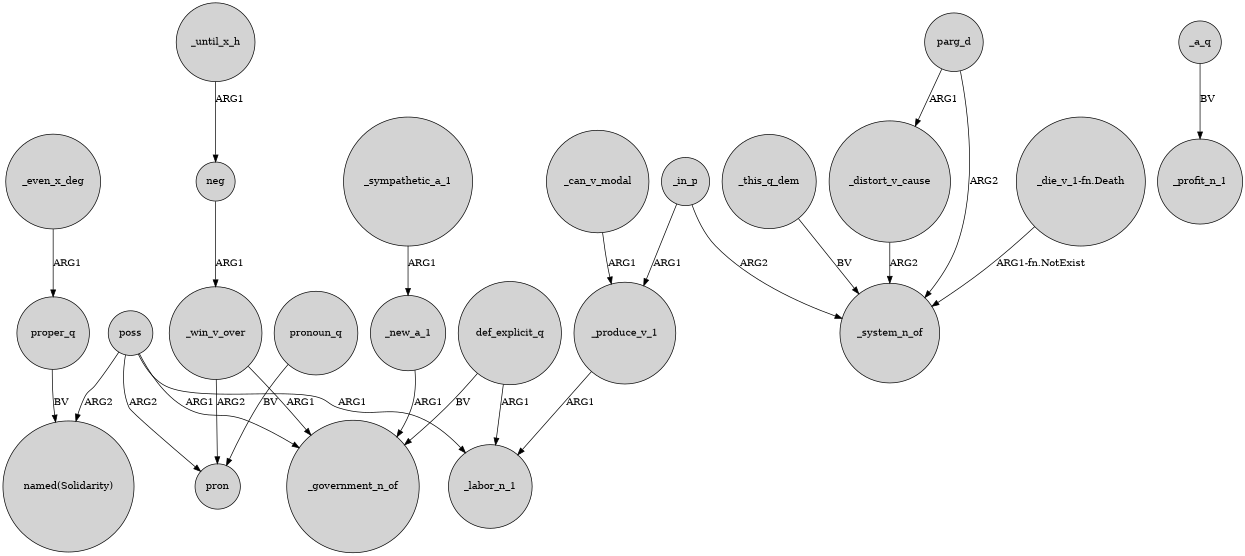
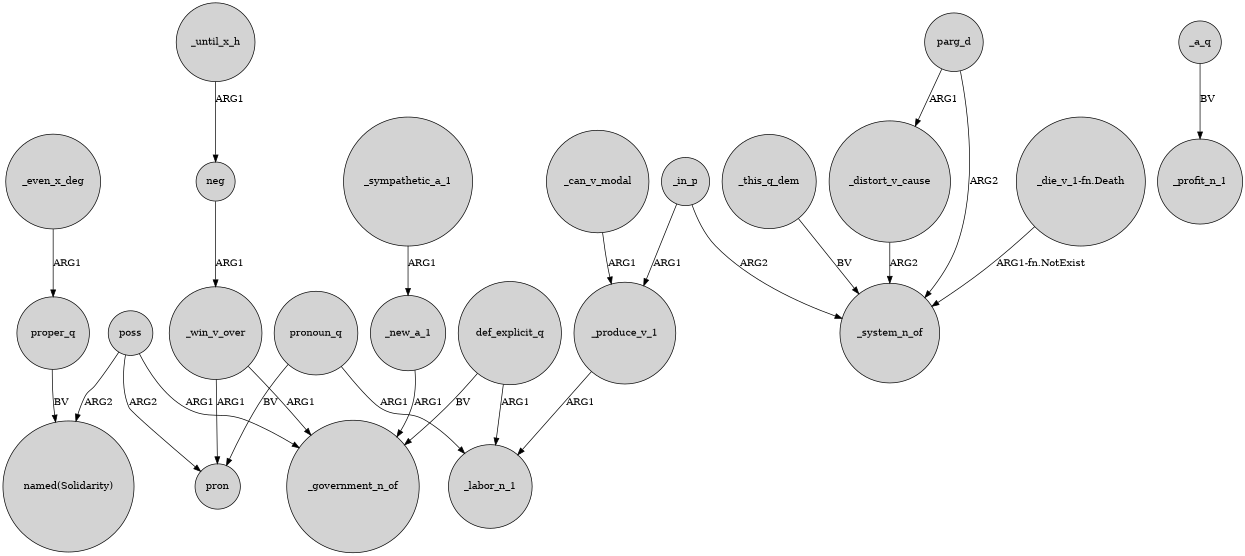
(299, 395) -> (396, 414)
(231, 403) -> (231, 403)
